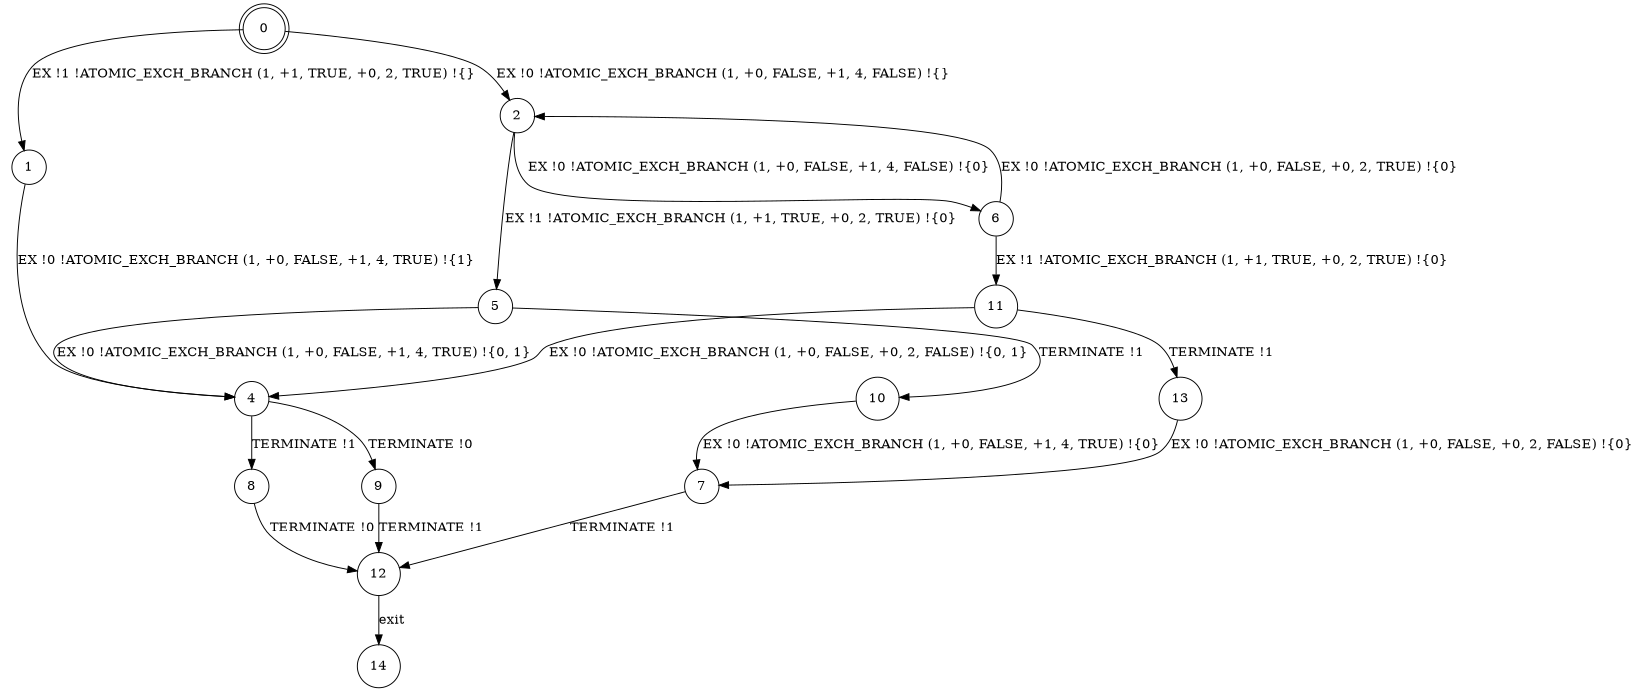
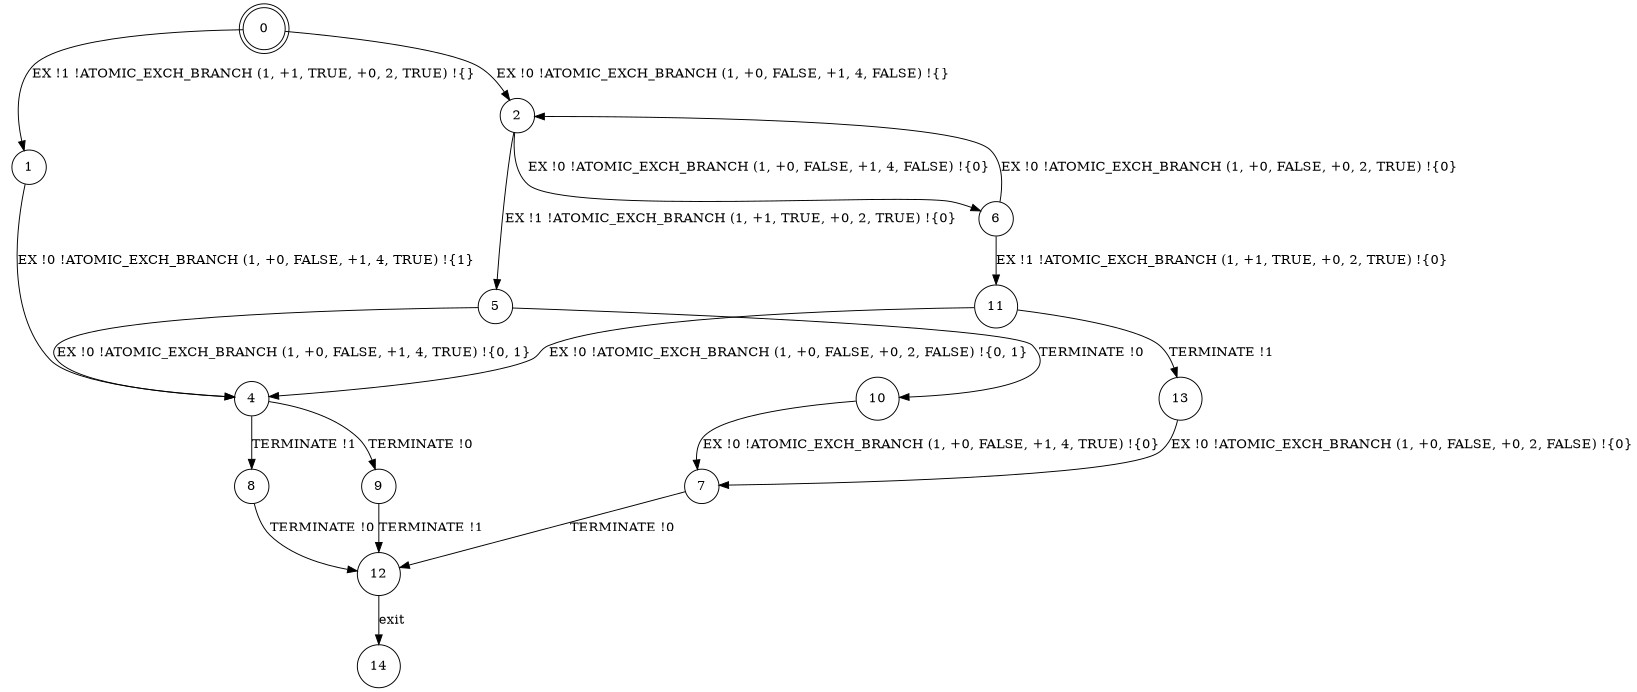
(1092, 353) -> (1092, 353)
(622, 528) -> (622, 528)
